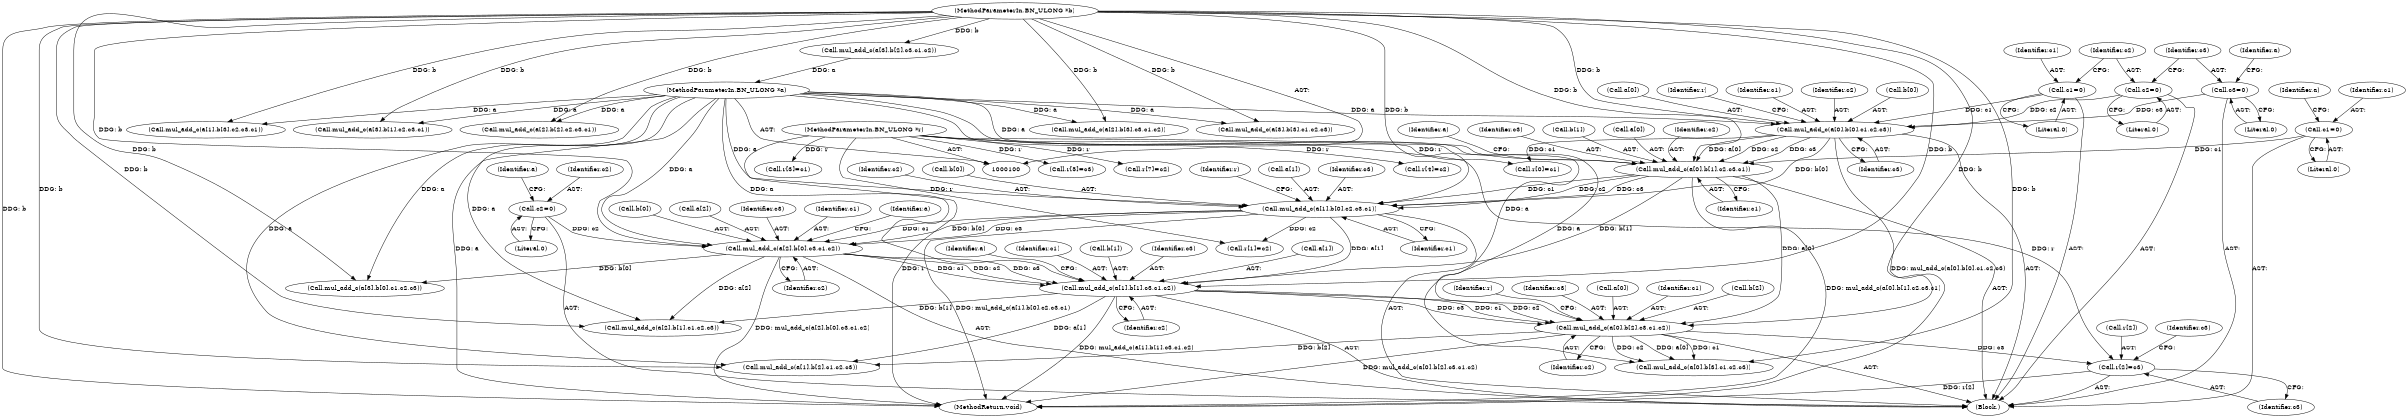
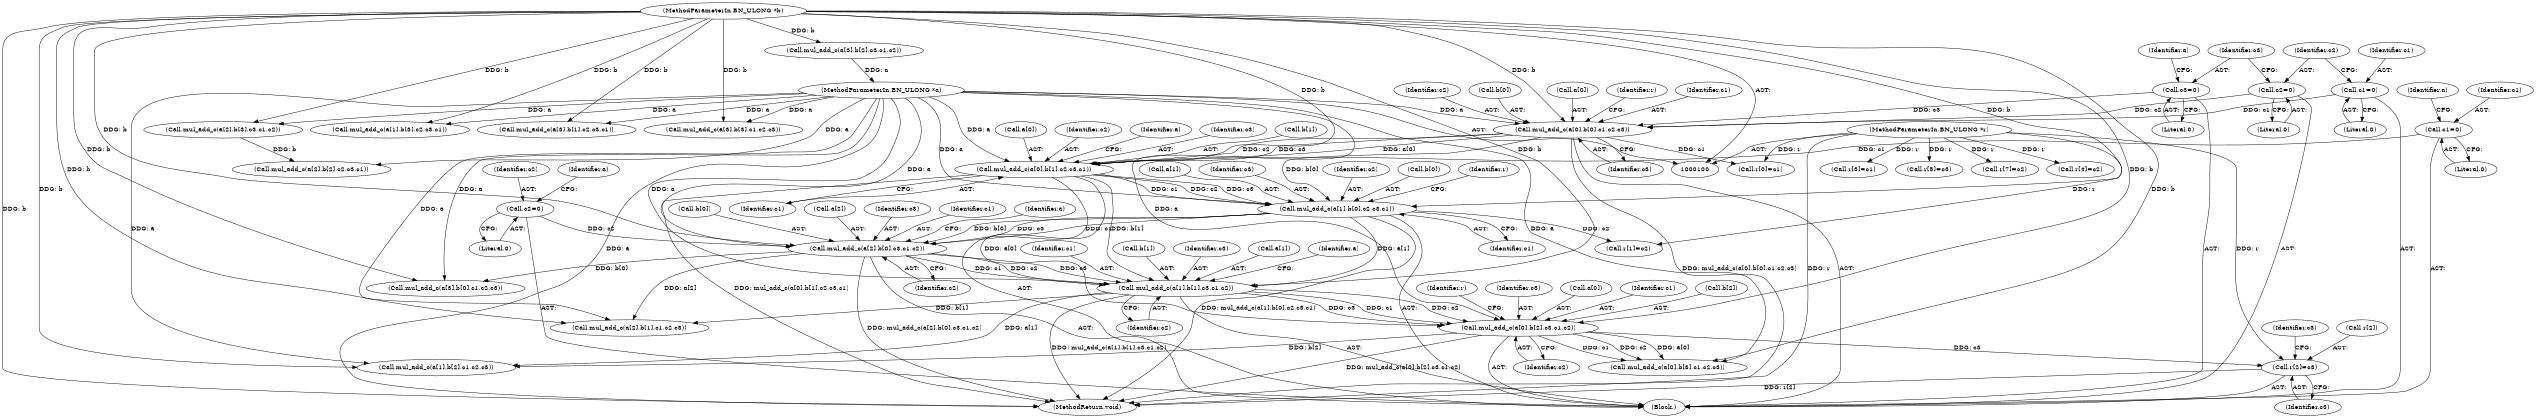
(754, 51) -> (265, 149)
